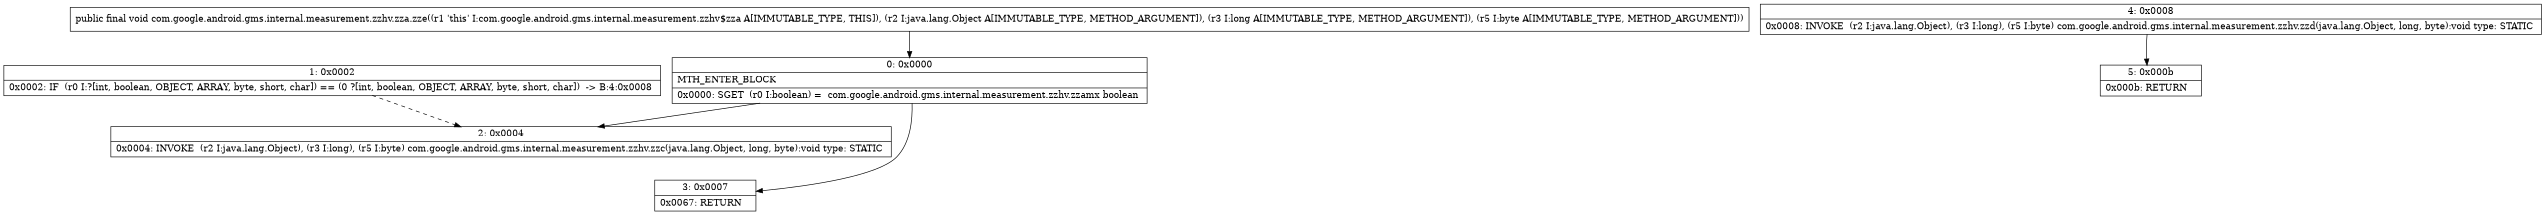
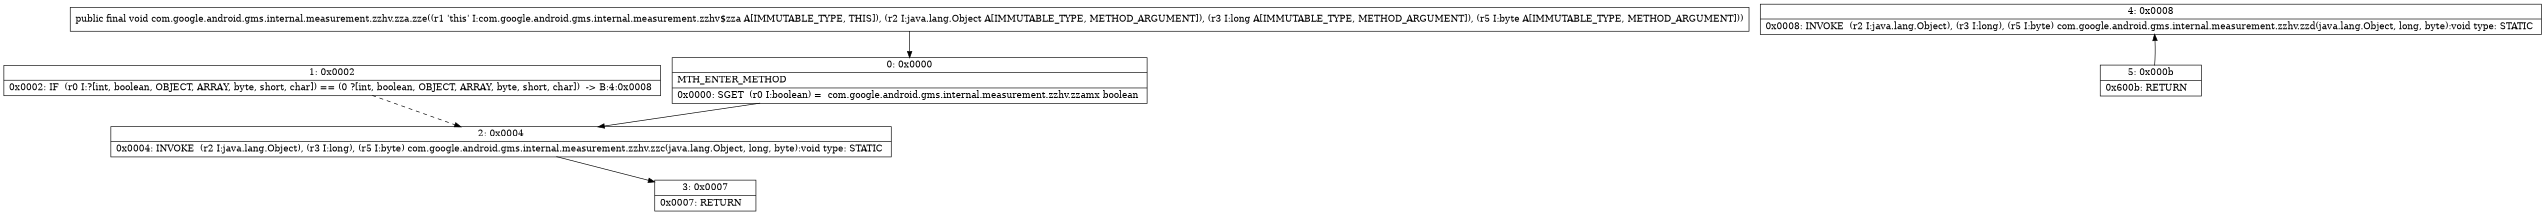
(2147, 46) -> (2155, 53)
(727, 80) -> (732, 80)
(2151, 88) -> (2151, 88)
(860, 174) -> (602, 168)
(705, 203) -> (705, 203)
